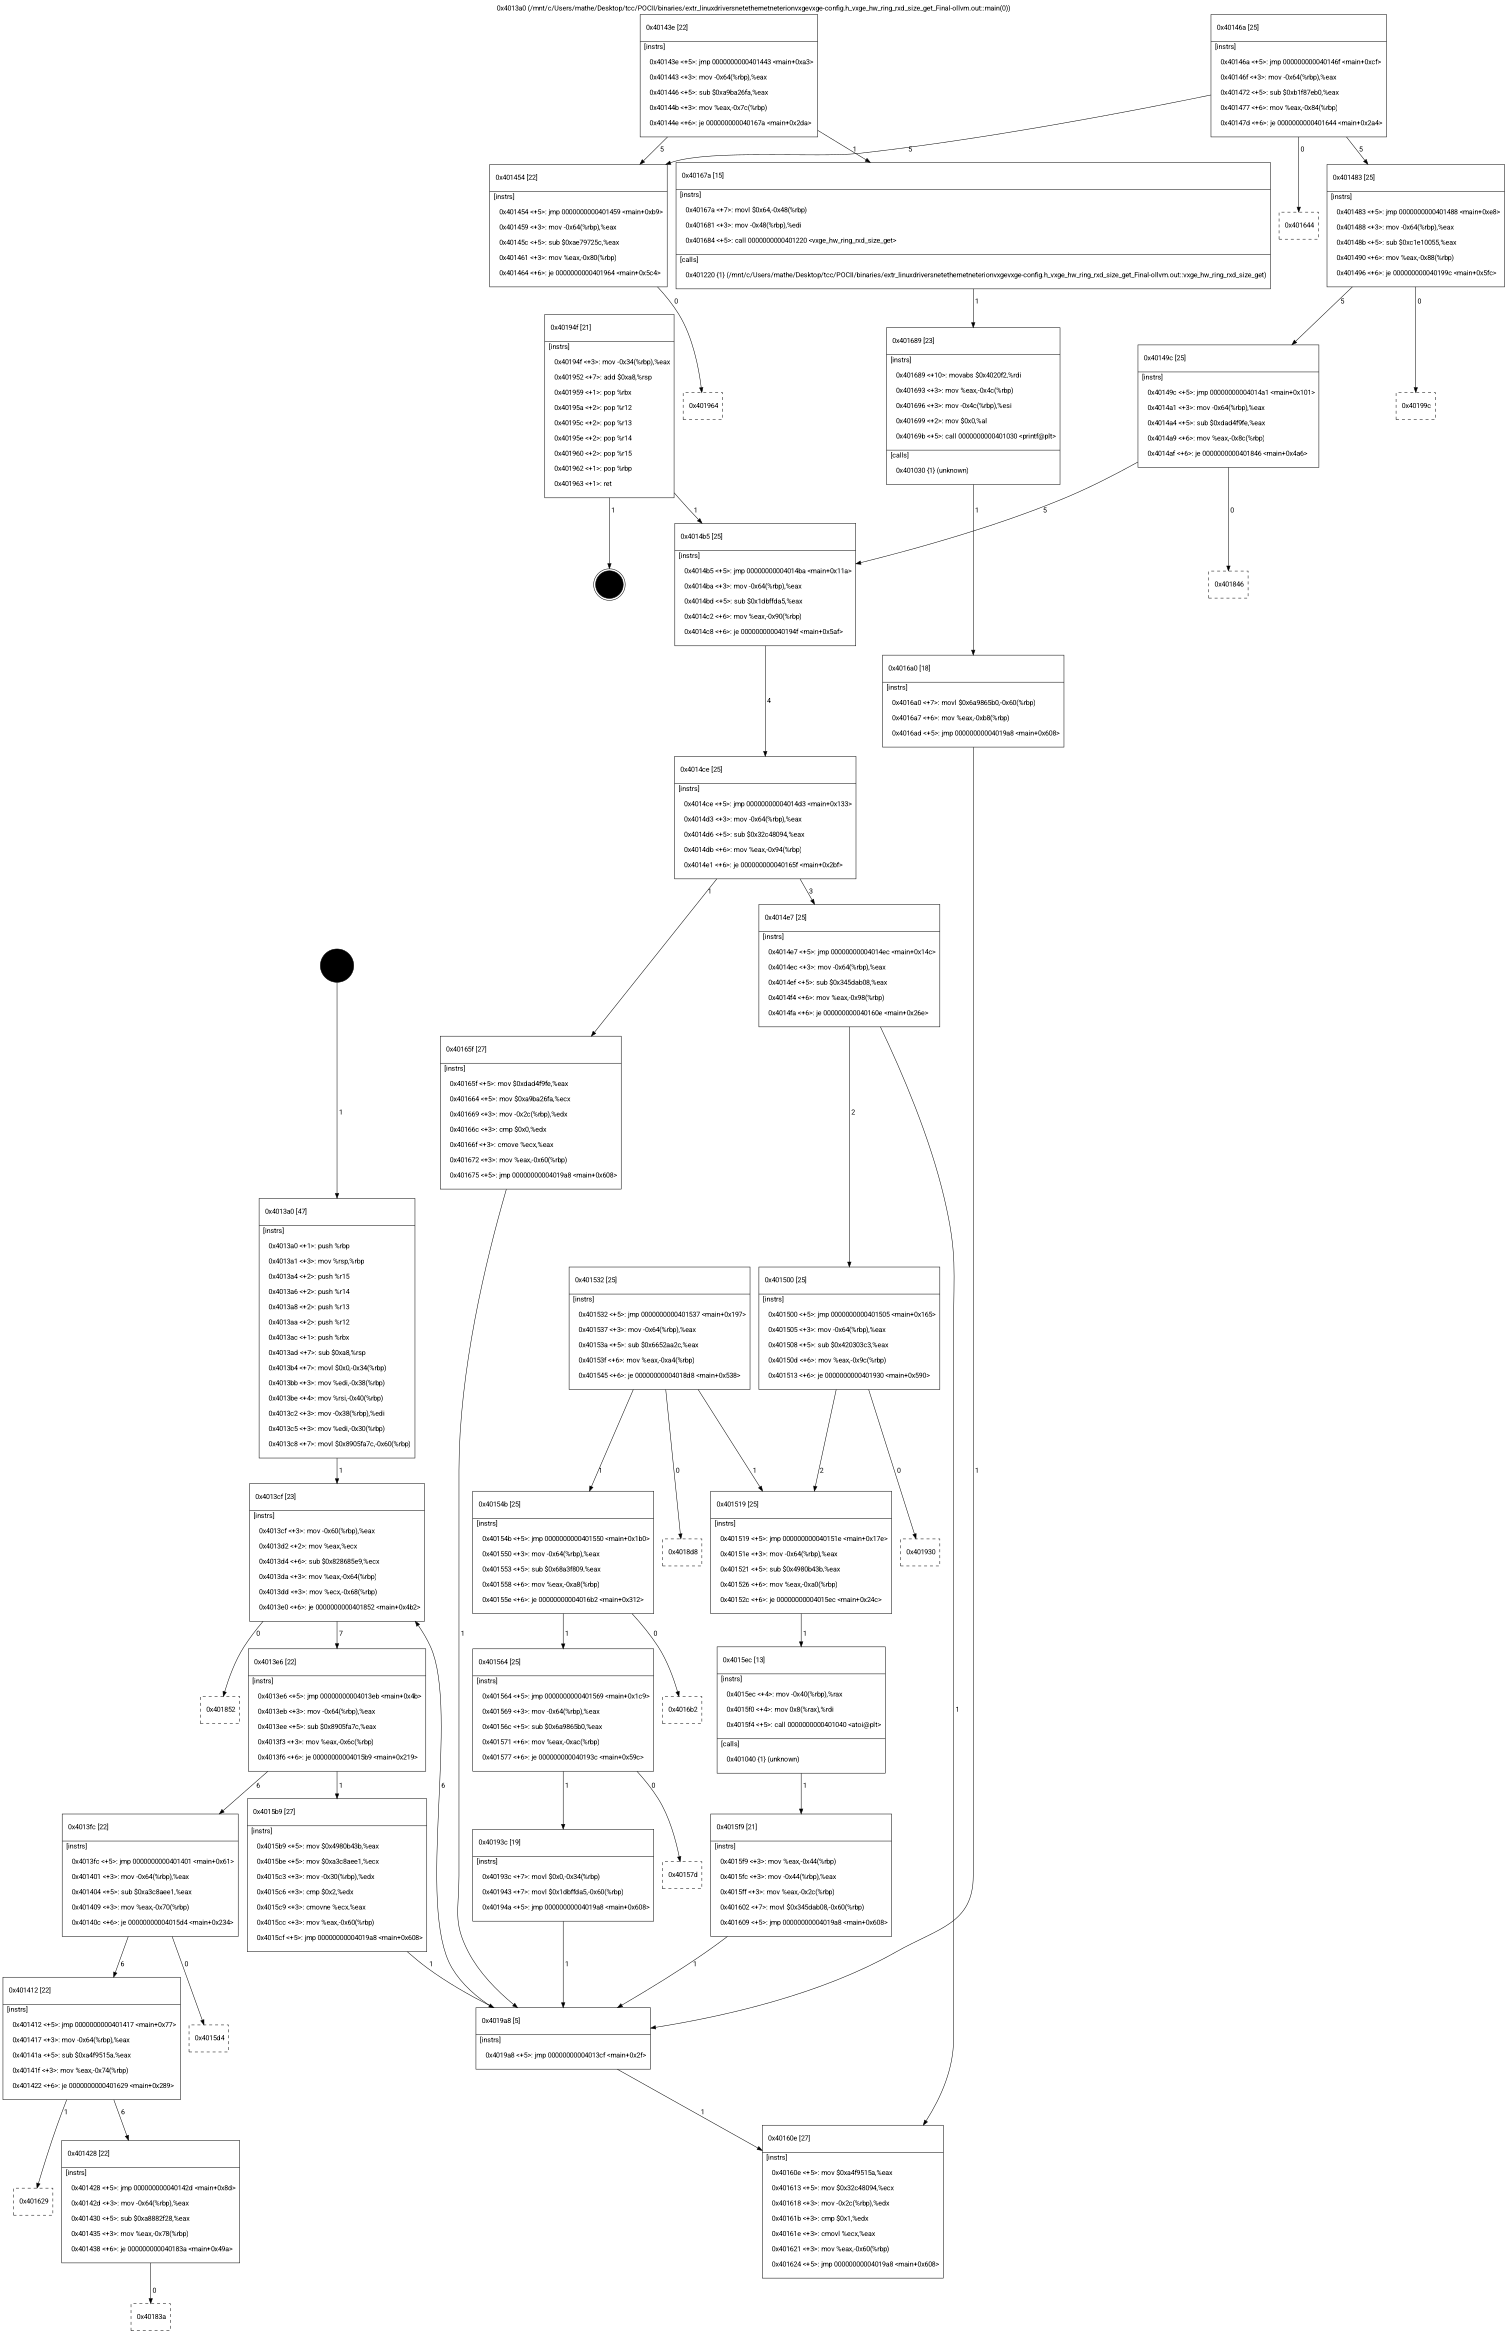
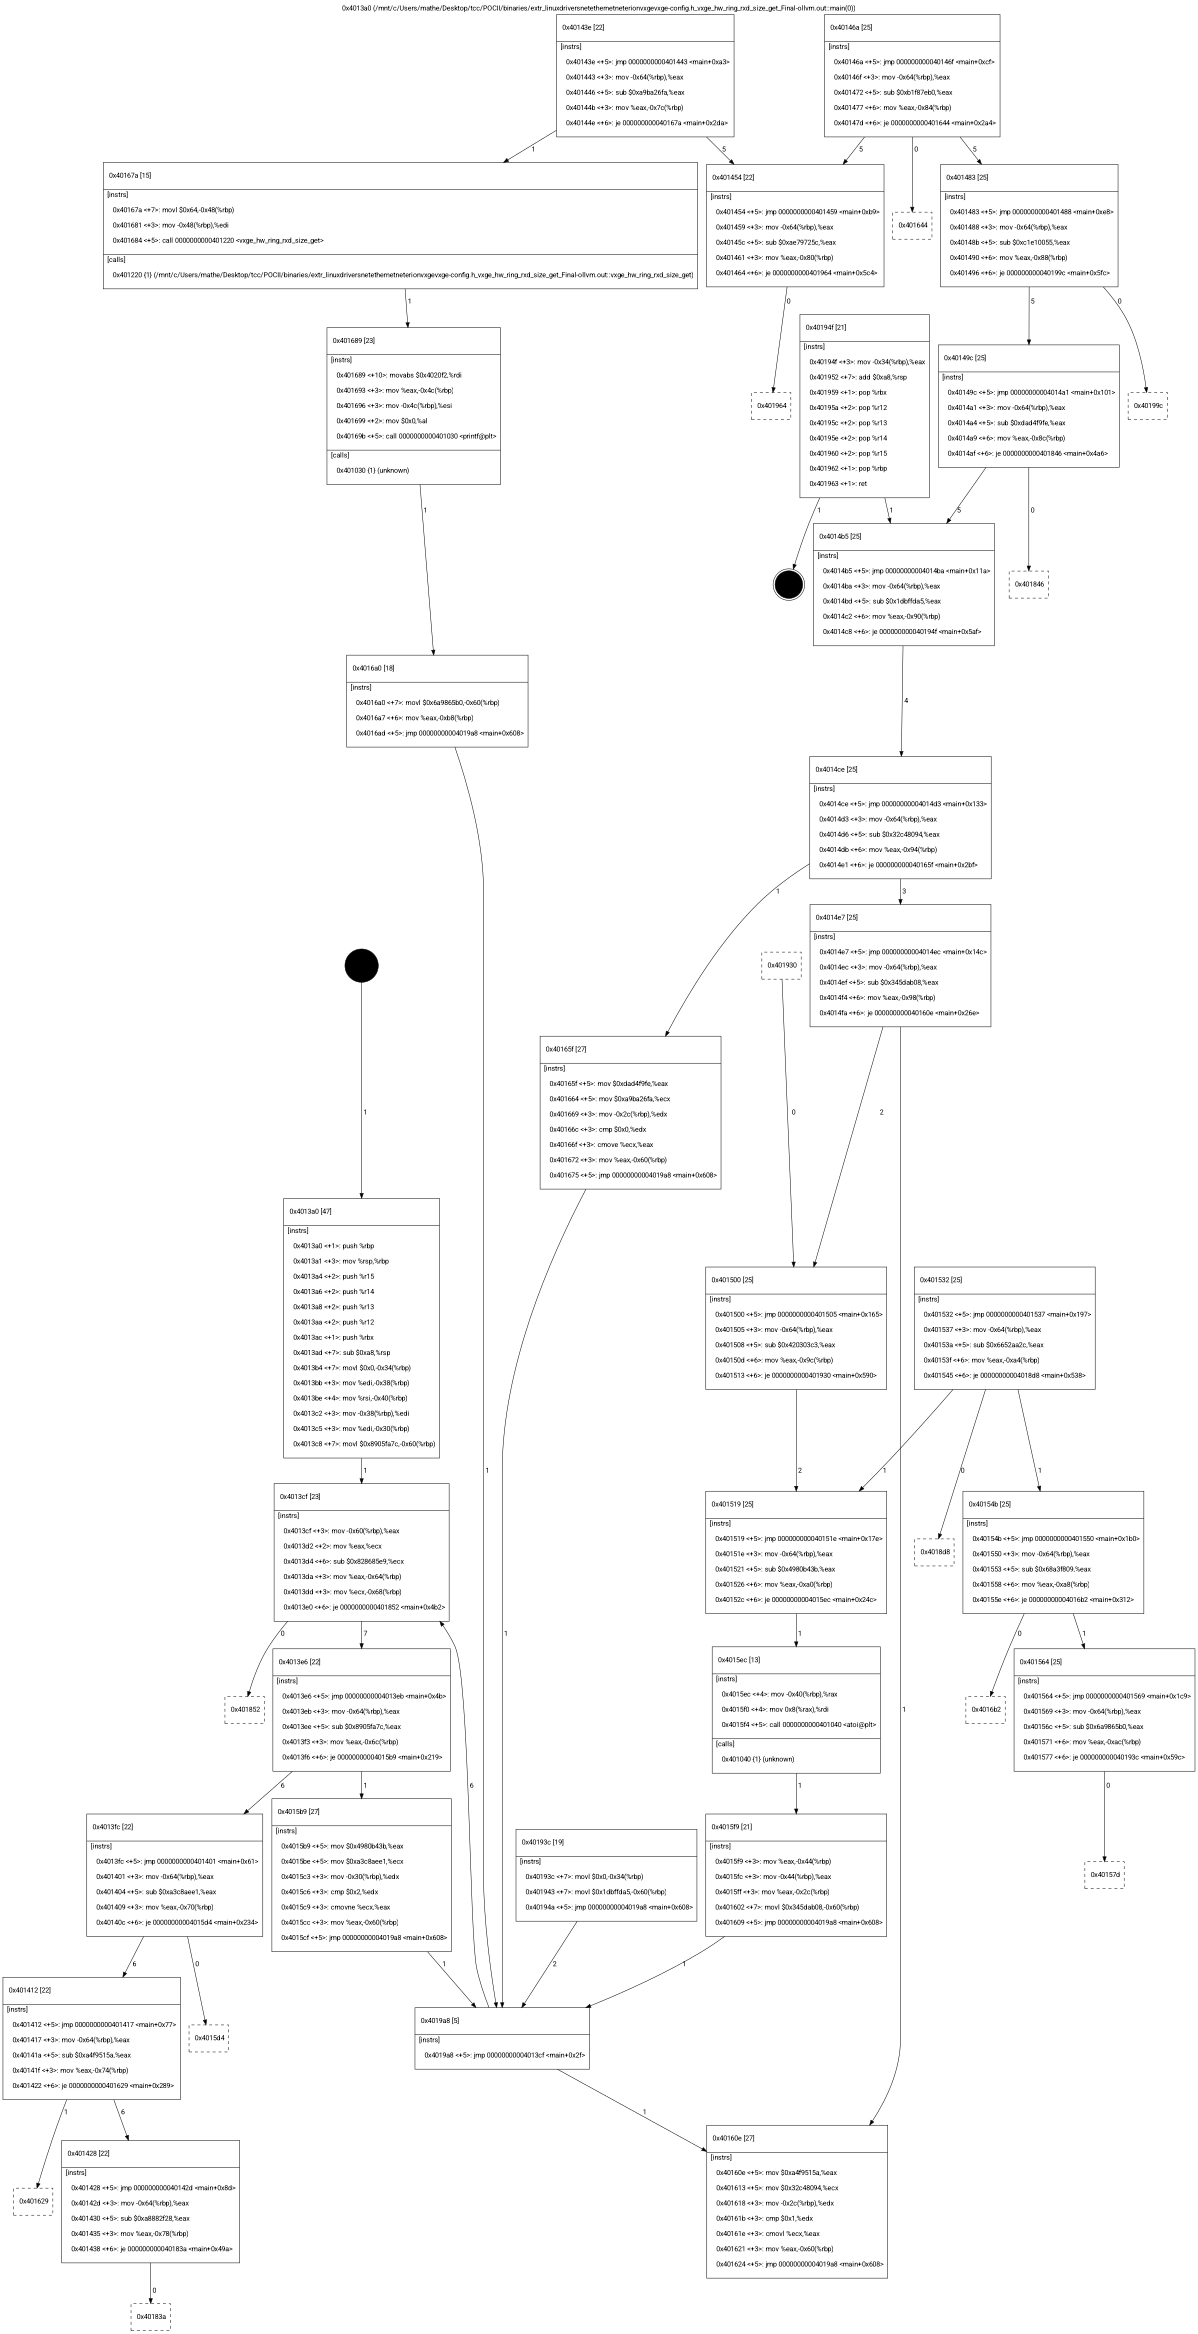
(892, 1462) -> (788, 1121)
(563, 1798) -> none
(566, 1964) -> (554, 1964)
